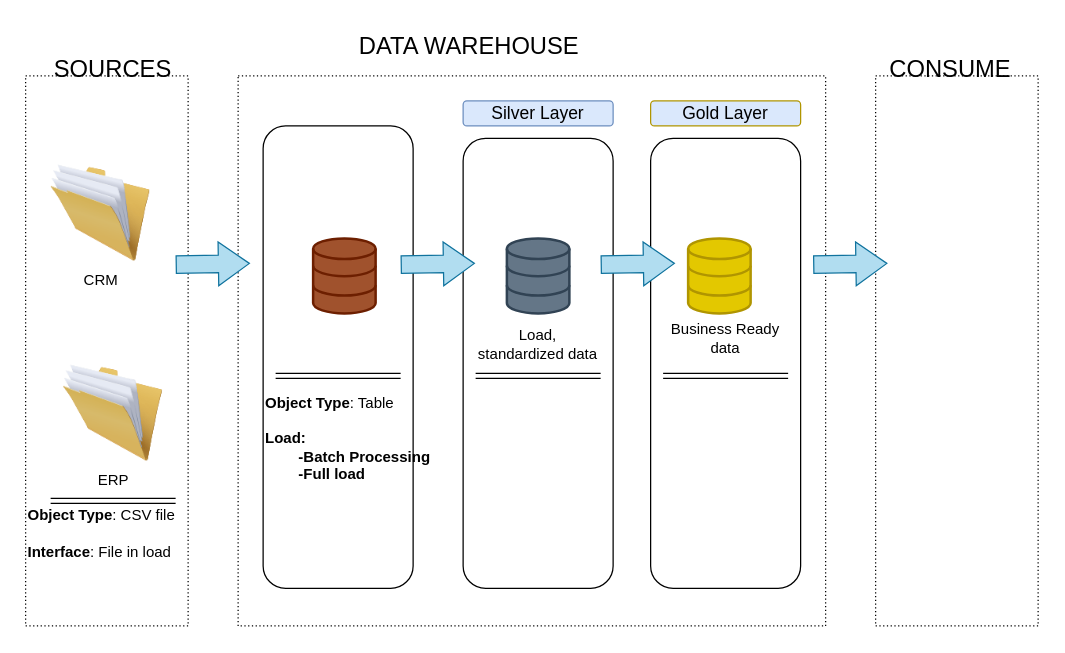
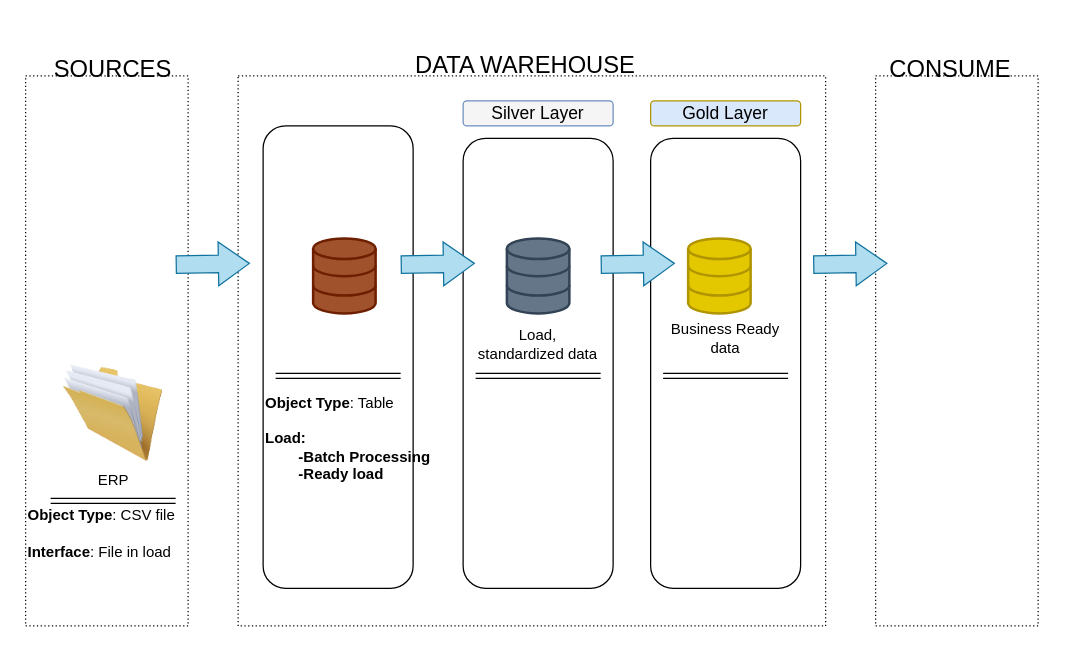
(469, 32) -> (526, 51)
(538, 113) -> (538, 113)
(101, 213) -> none
(335, 438) -> (335, 438)
